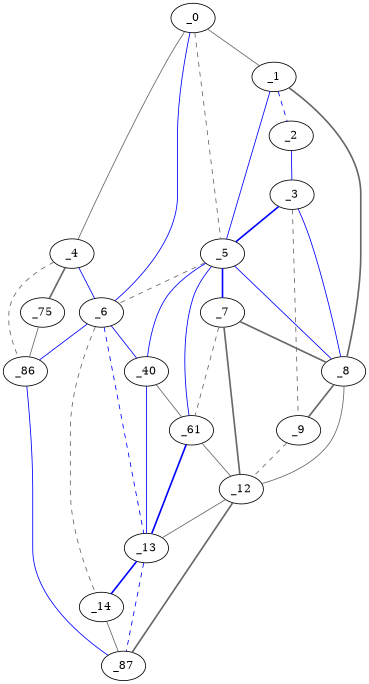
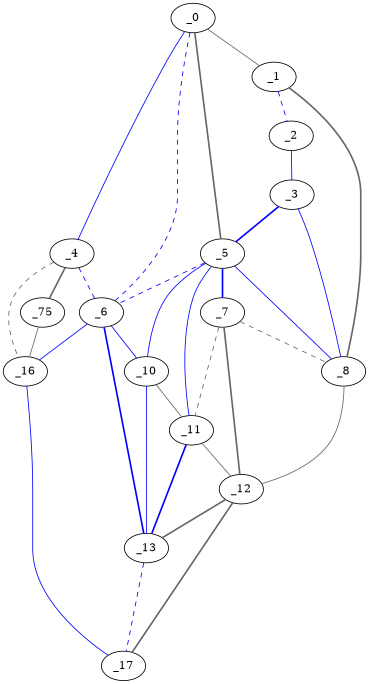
(128, 134) -> (128, 134)
(208, 136) -> (208, 136)
(248, 165) -> none
(178, 177) -> (178, 177)
(87, 283) -> (87, 283)
(162, 283) -> (162, 283)
(283, 342) -> (283, 342)
(25, 371) -> (25, 371)
(146, 371) -> (146, 371)
(124, 430) -> (124, 430)
(191, 430) -> (191, 430)
(299, 430) -> none
(194, 519) -> (194, 519)
(101, 607) -> none
(124, 666) -> (124, 666)
